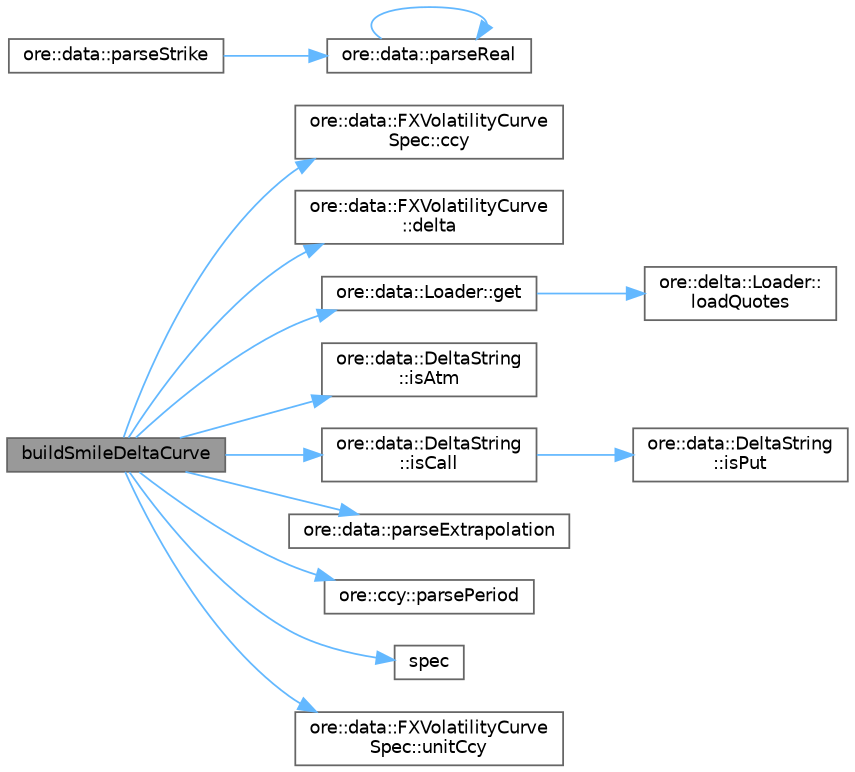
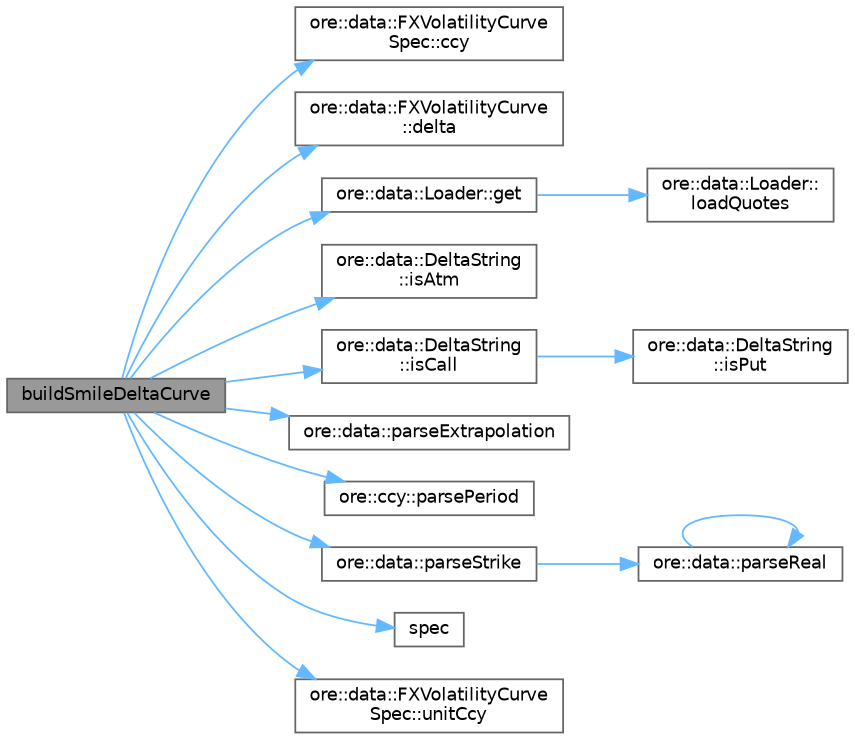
(740, 294) -> (740, 195)
none -> (217, 486)
